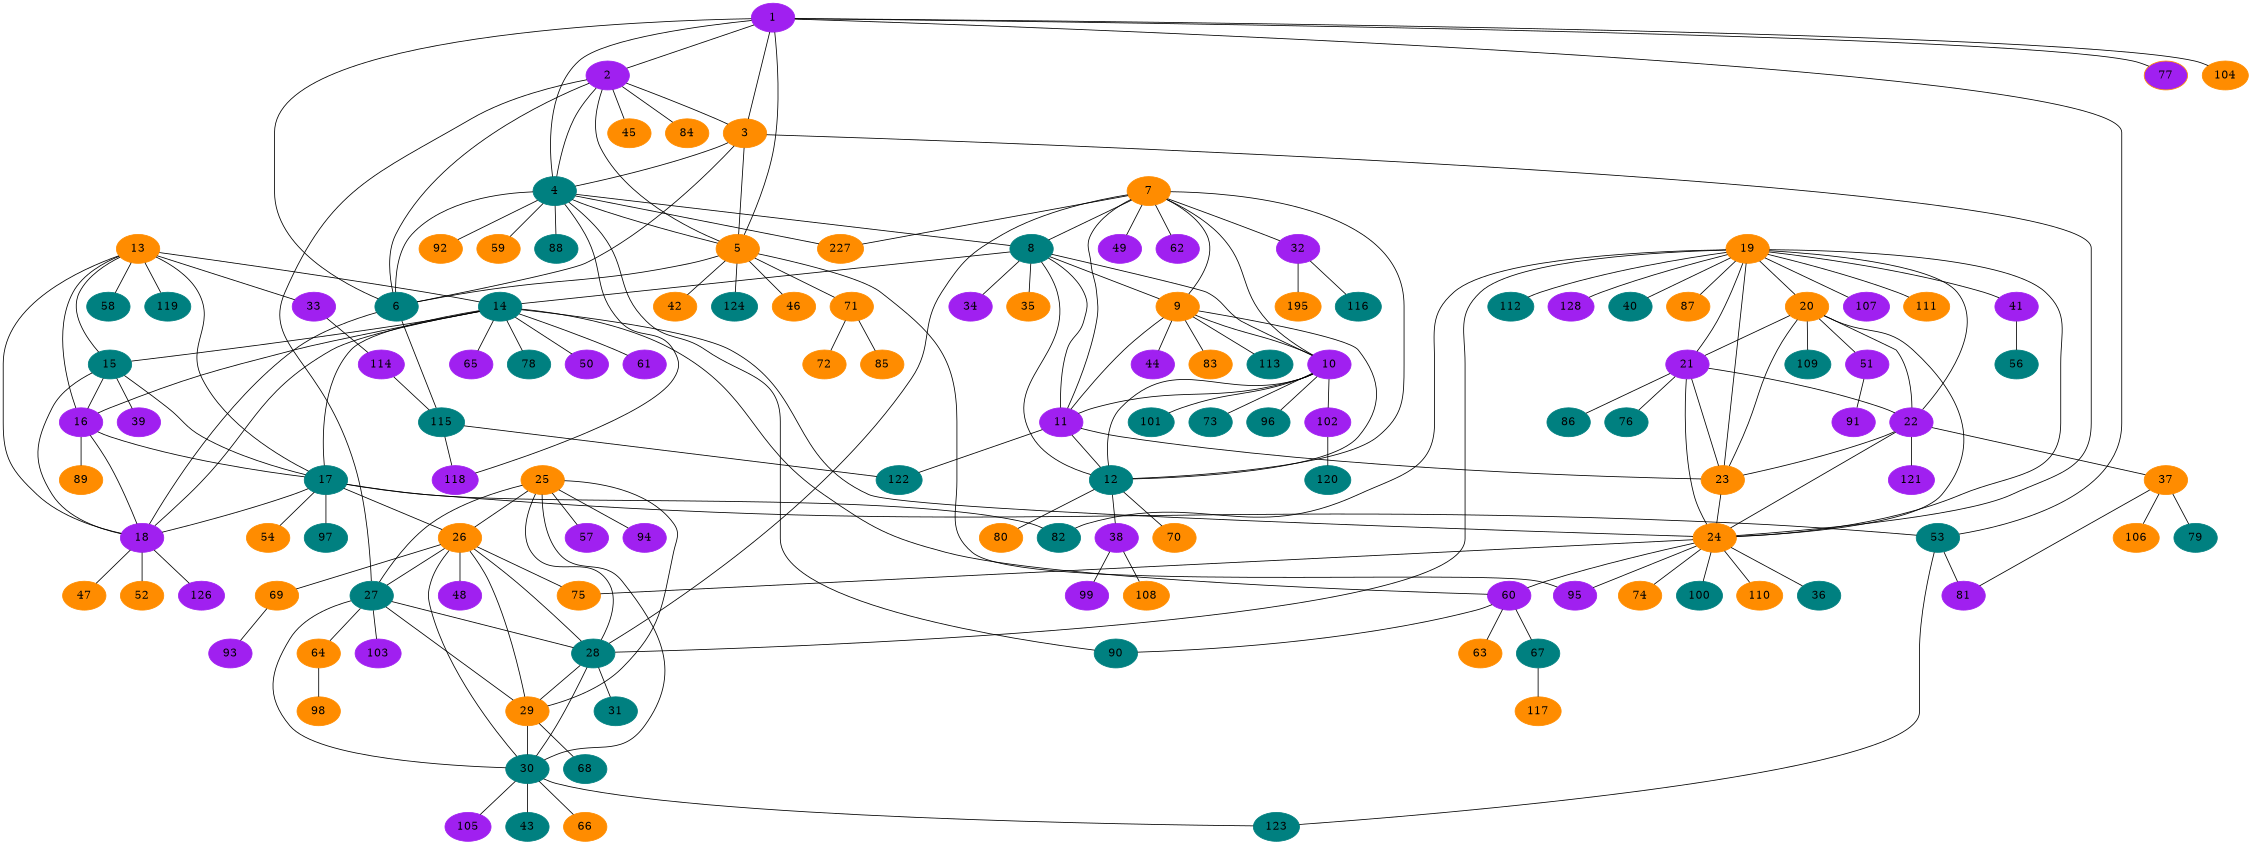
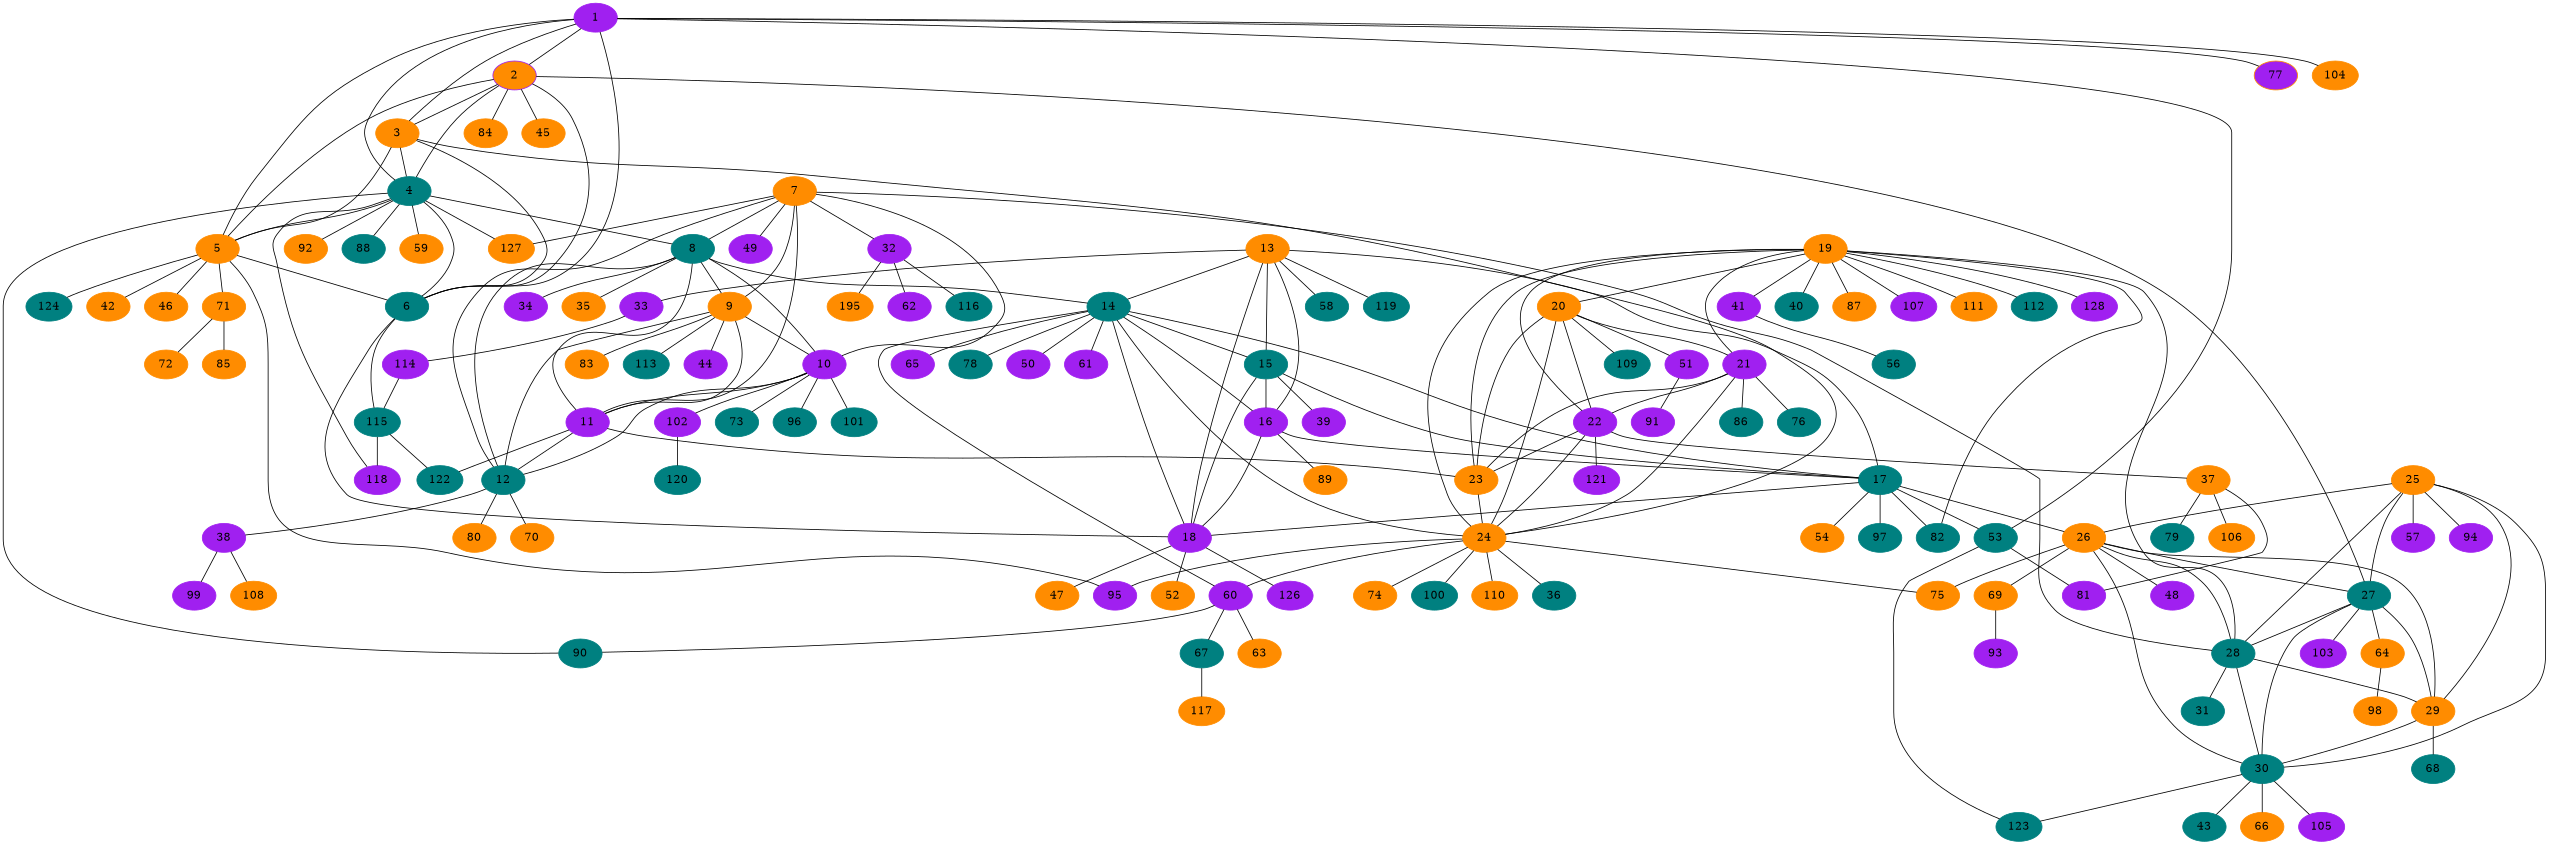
(608, 75) -> (515, 75)
(1163, 220) -> (899, 278)
(841, 249) -> (511, 249)
